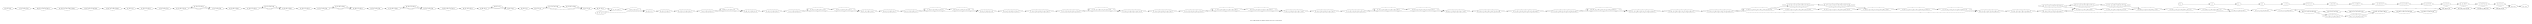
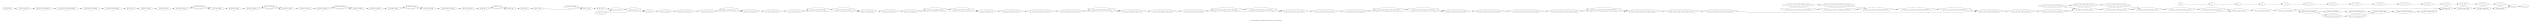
(553, 7) -> none
(1759, 9) -> none
